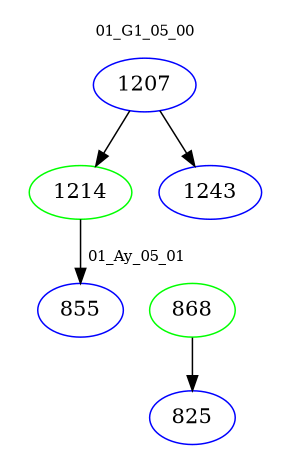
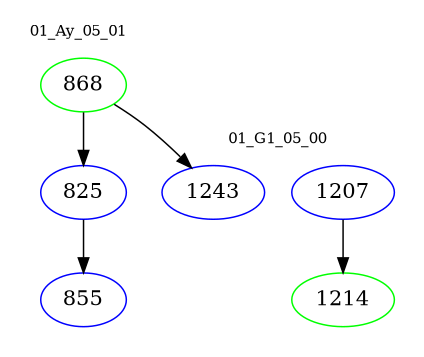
(173, 132) -> (160, 138)
(81, 252) -> (84, 239)
